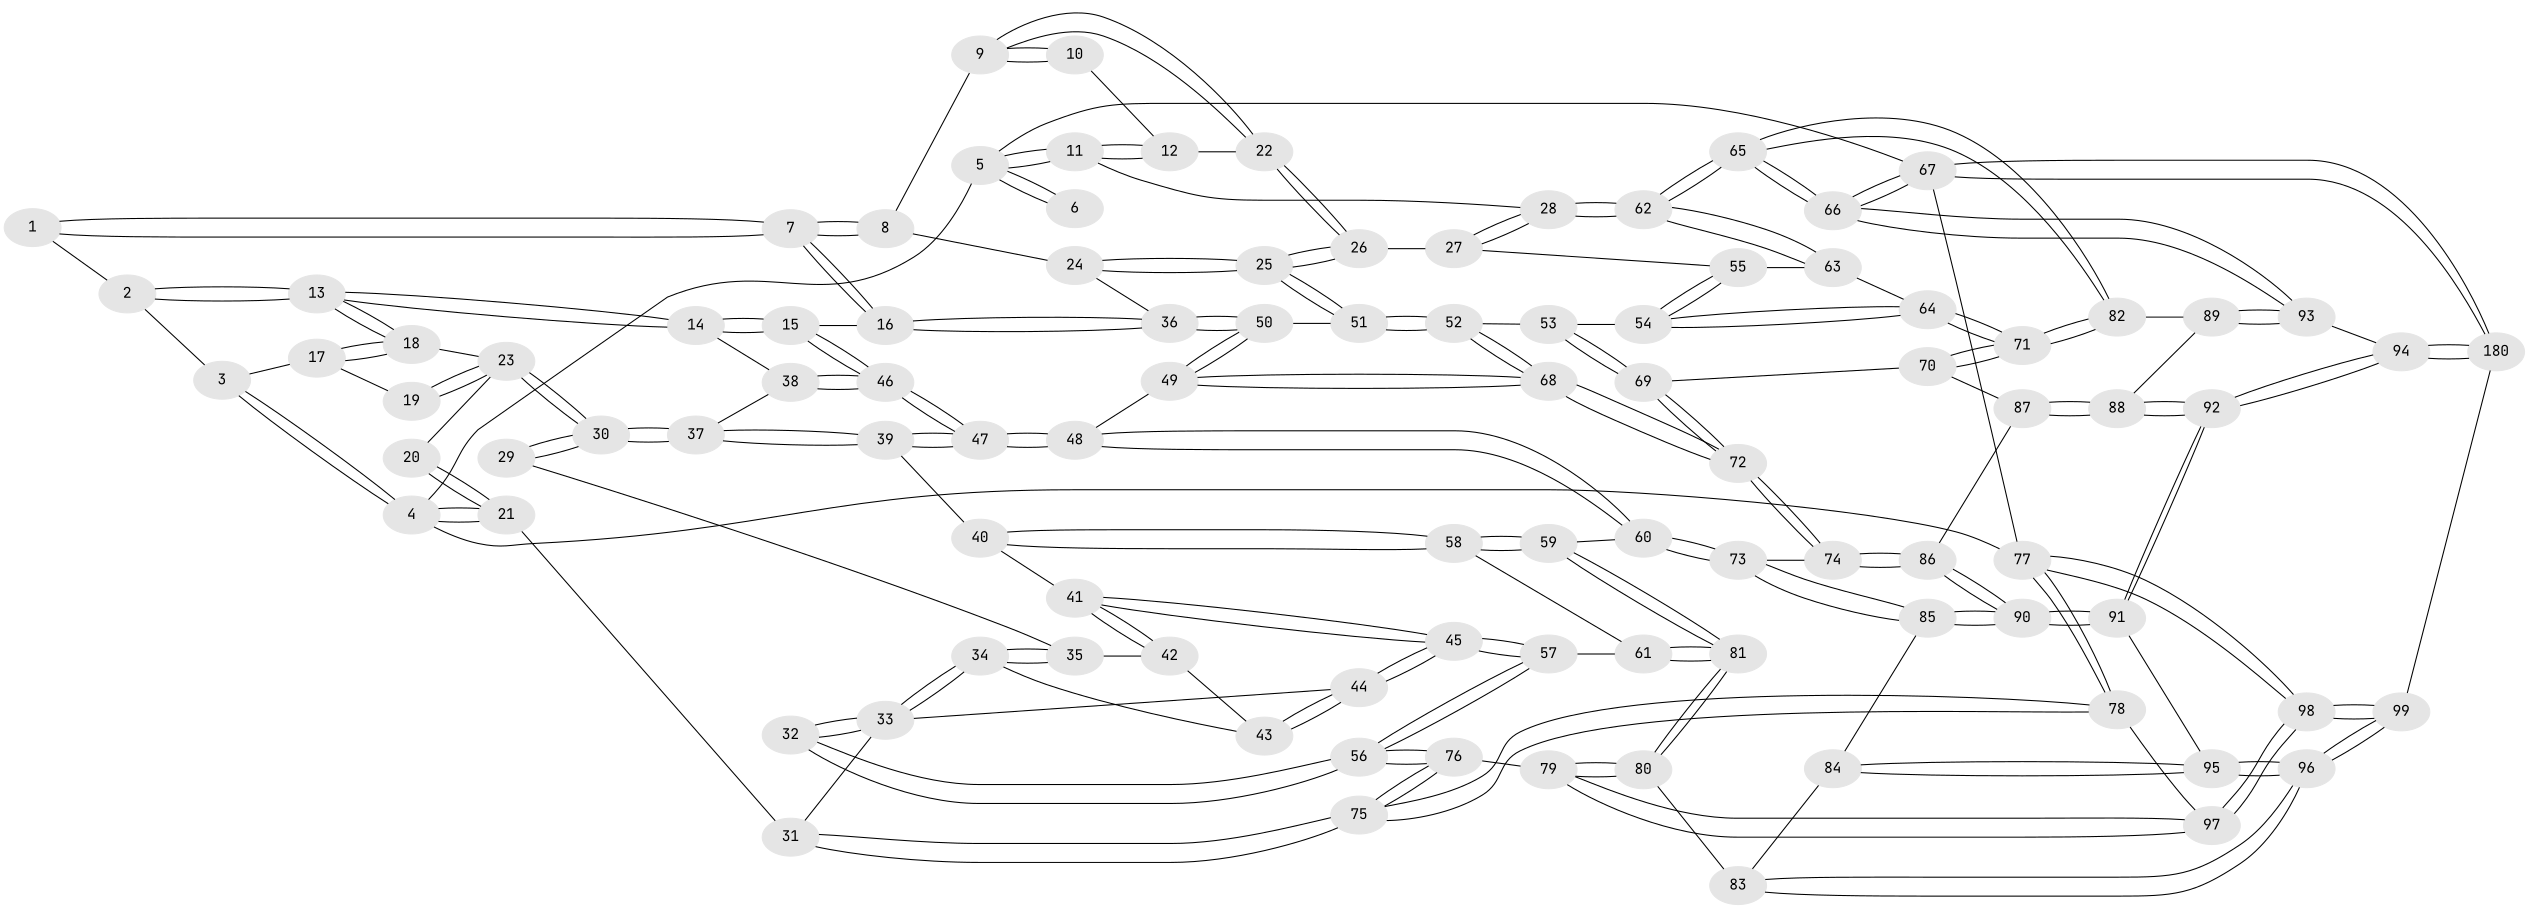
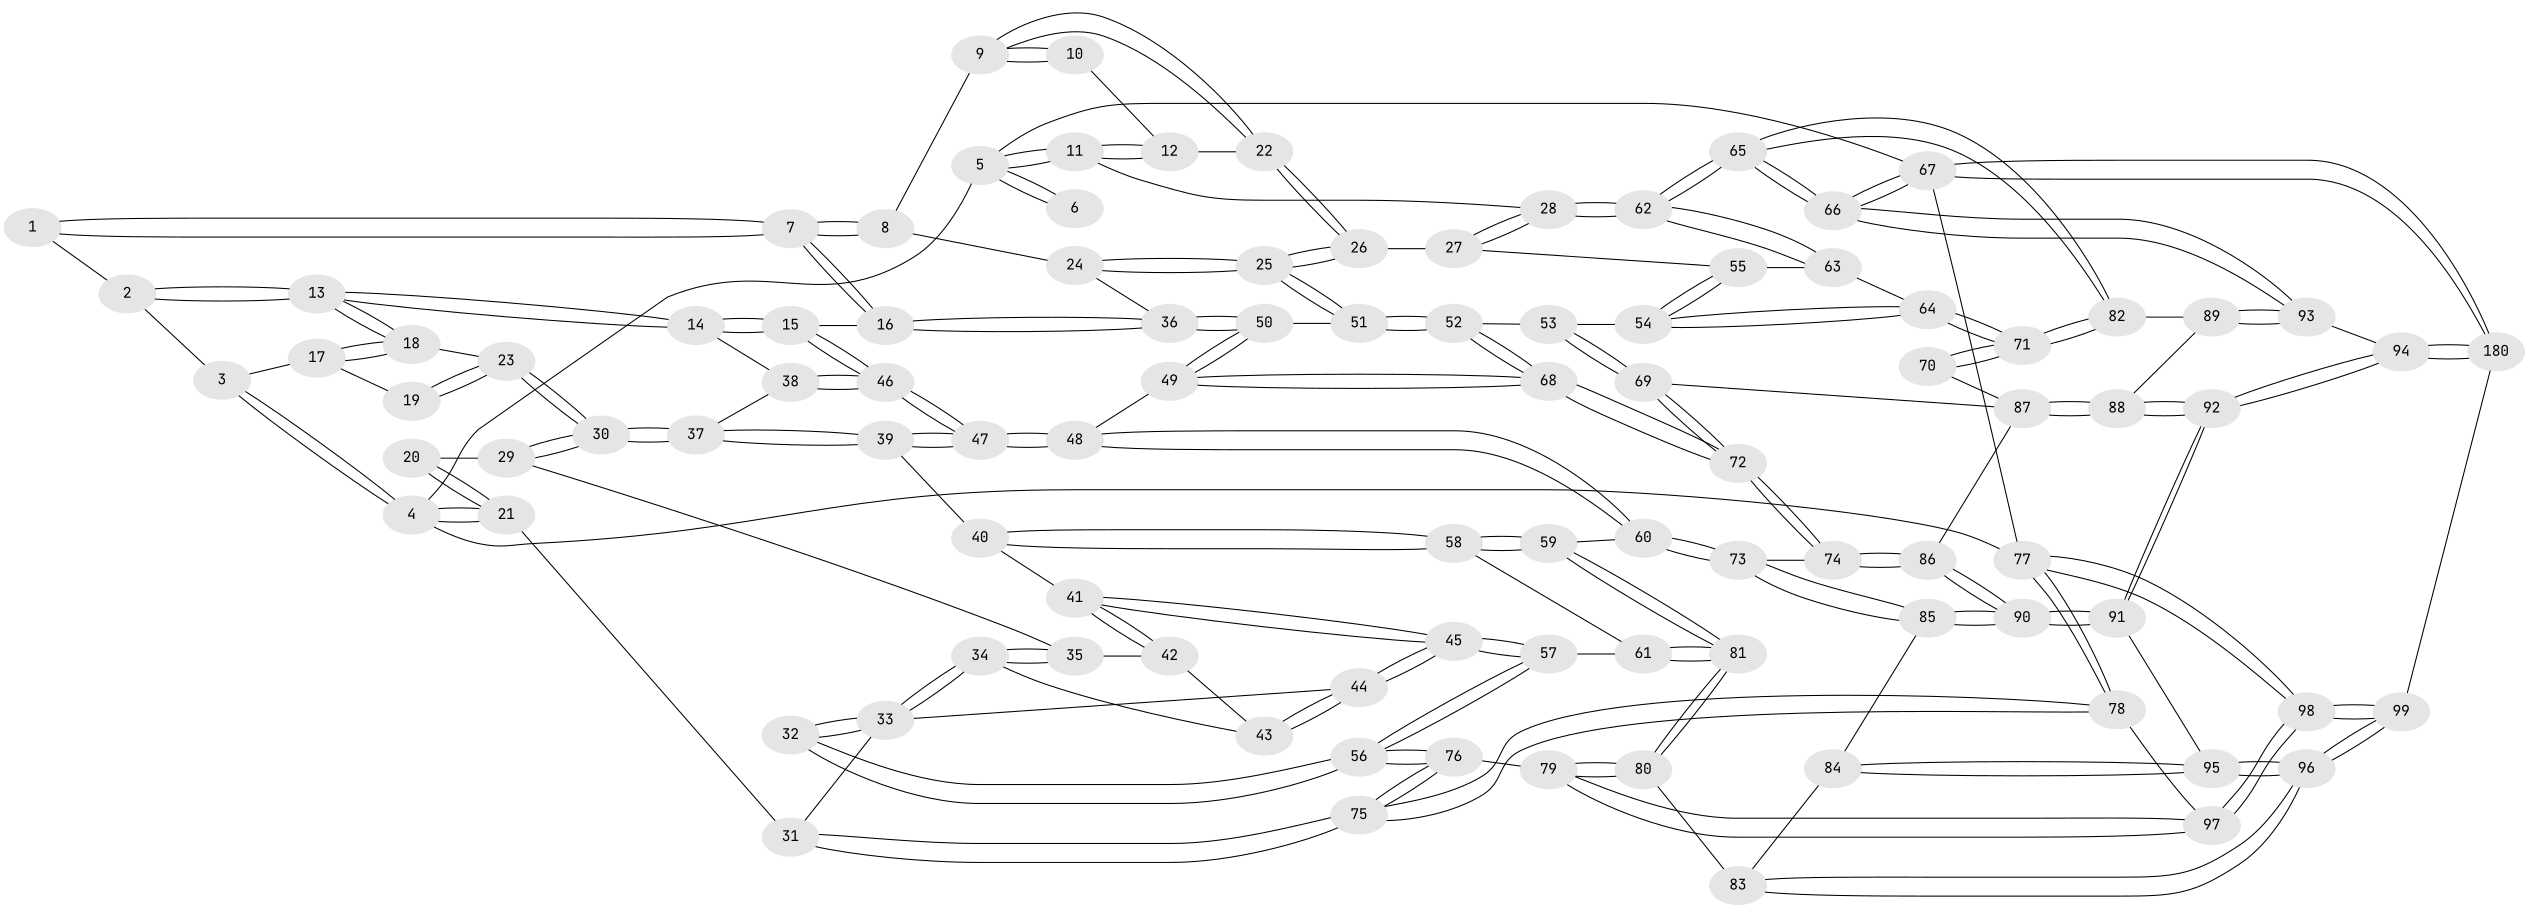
(1785, 374) -> (1833, 396)
(459, 410) -> (466, 458)
